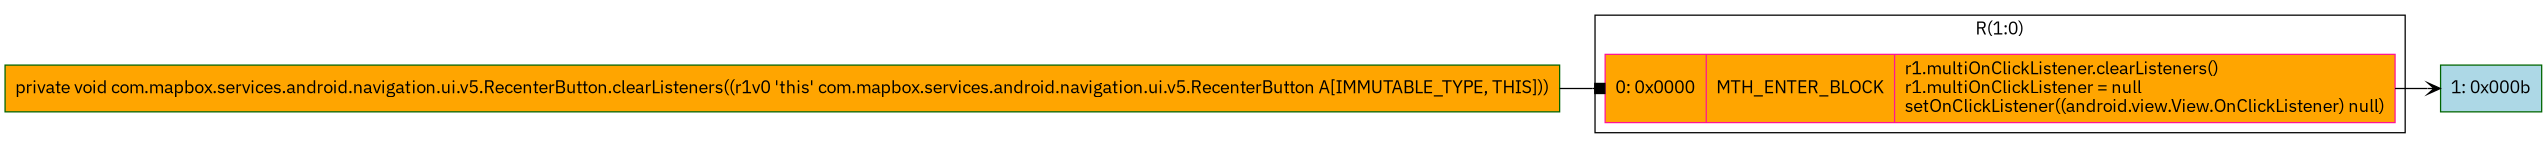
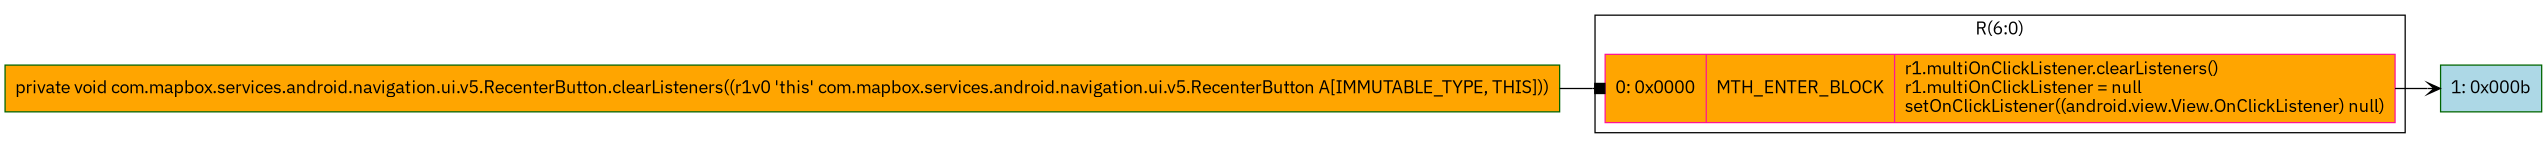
(2000, 30) -> (2000, 30)
